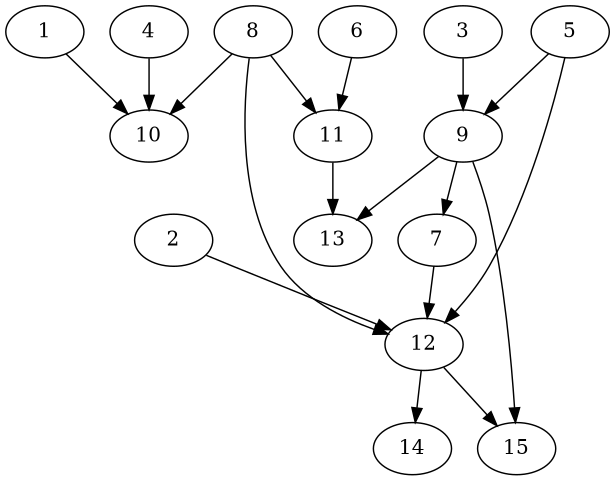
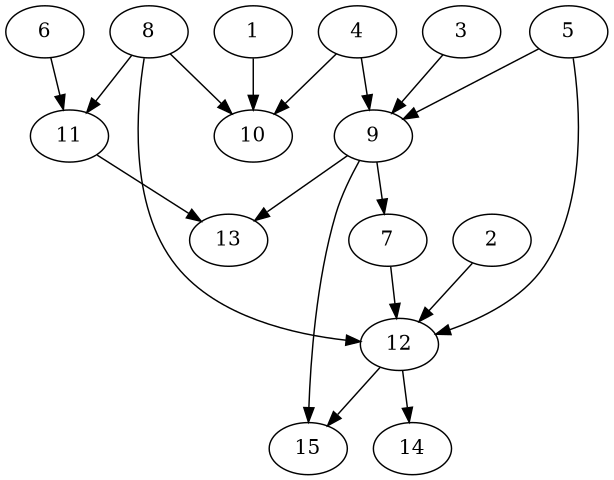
none -> (364, 76)
